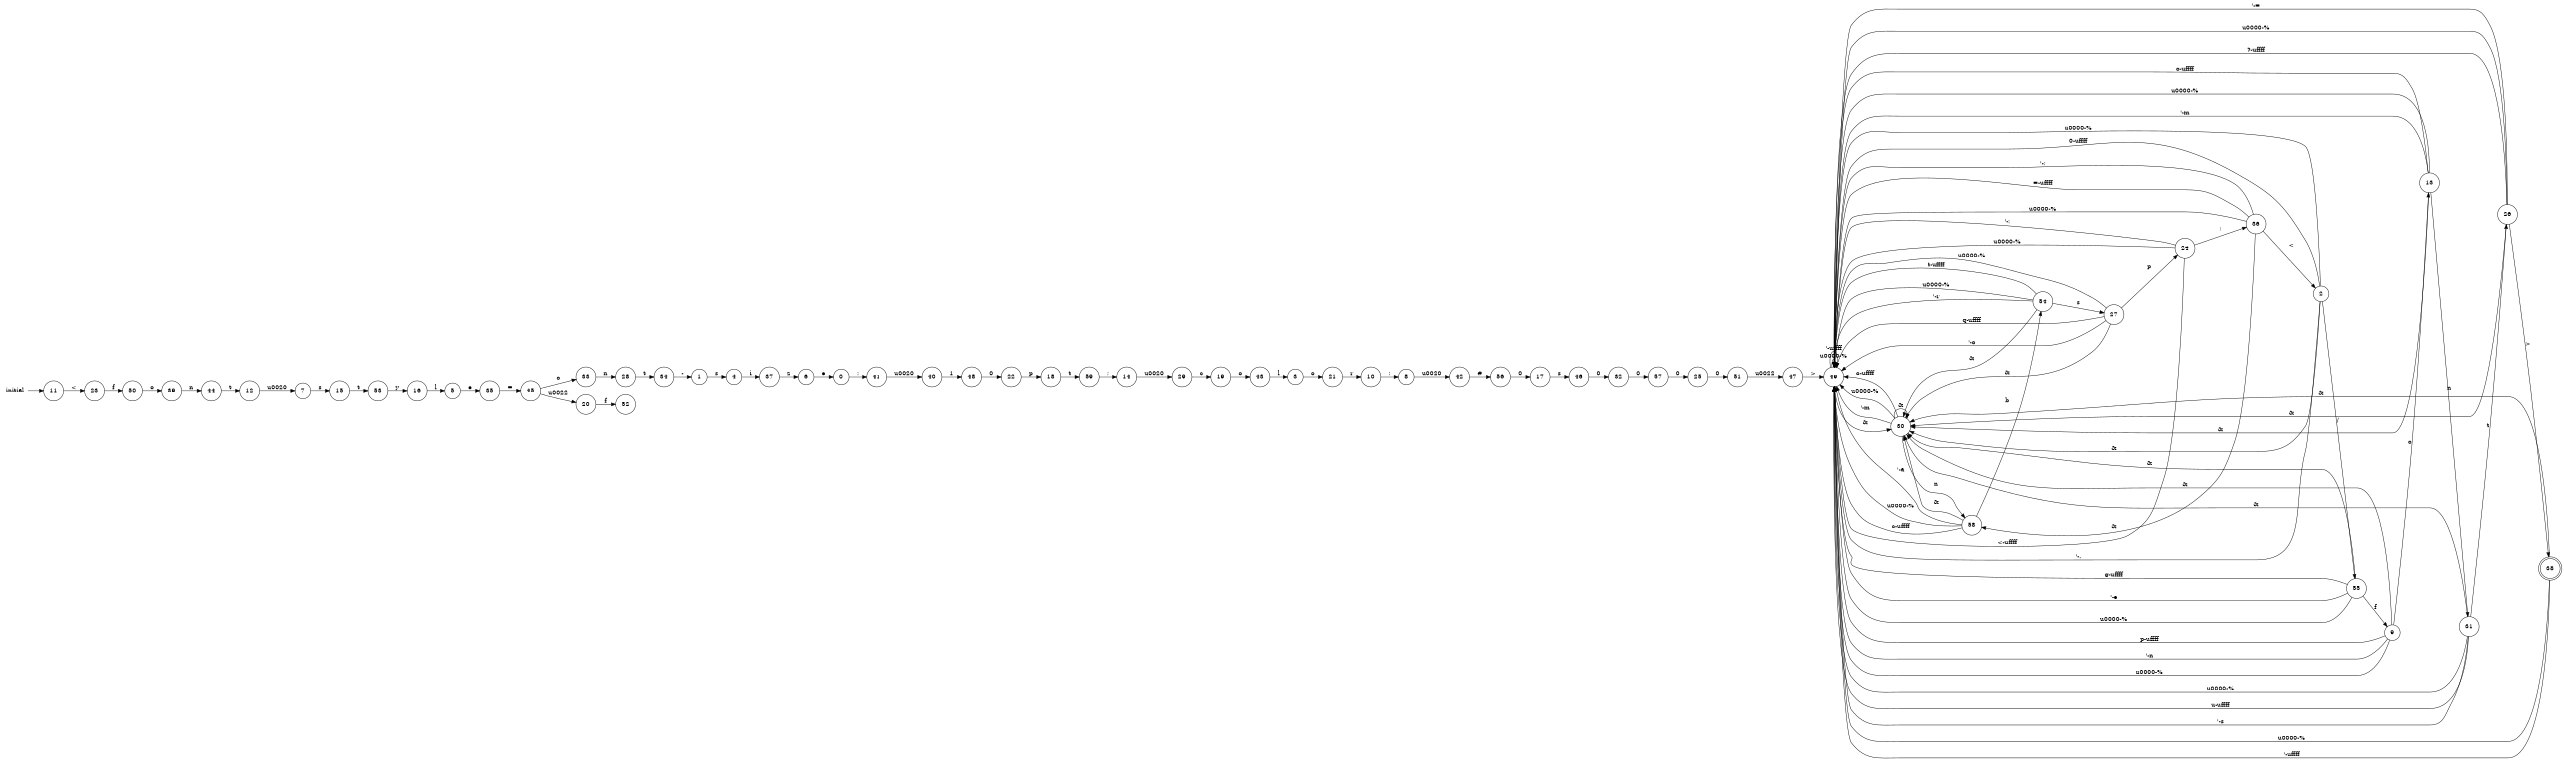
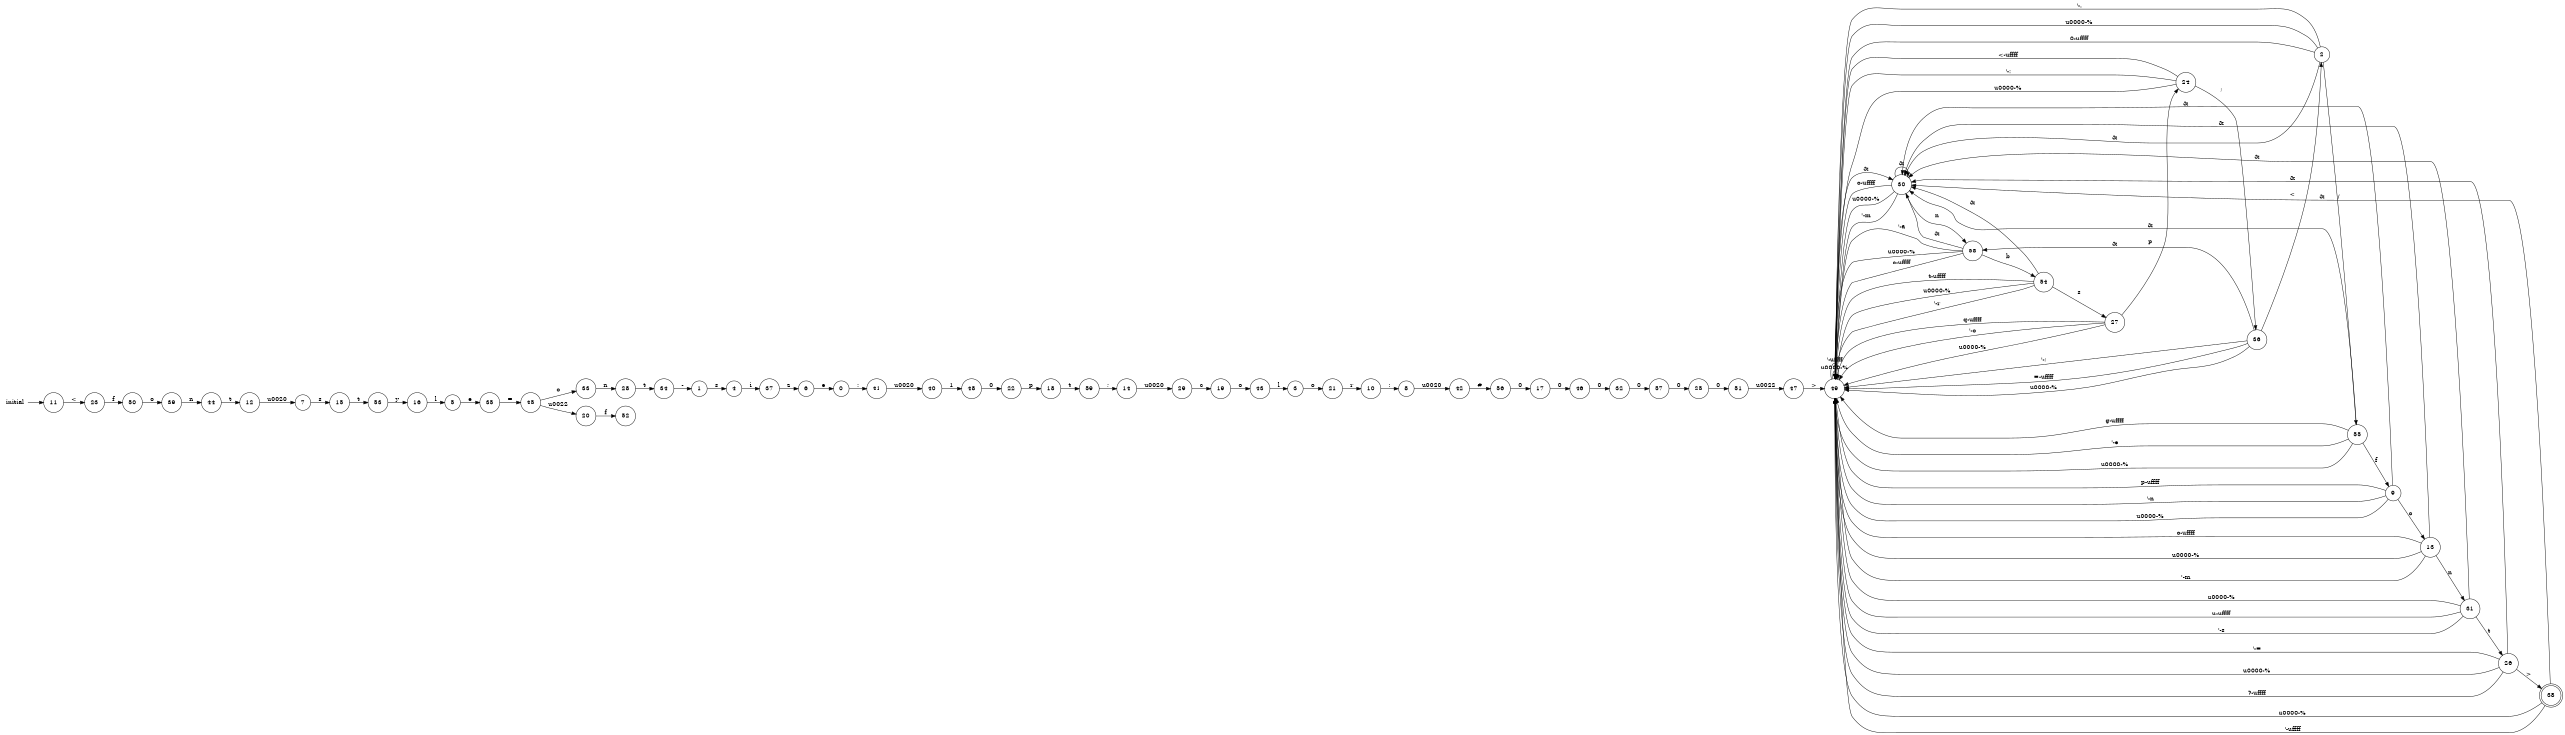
(1560, 374) -> (1560, 385)
(2014, 376) -> none
